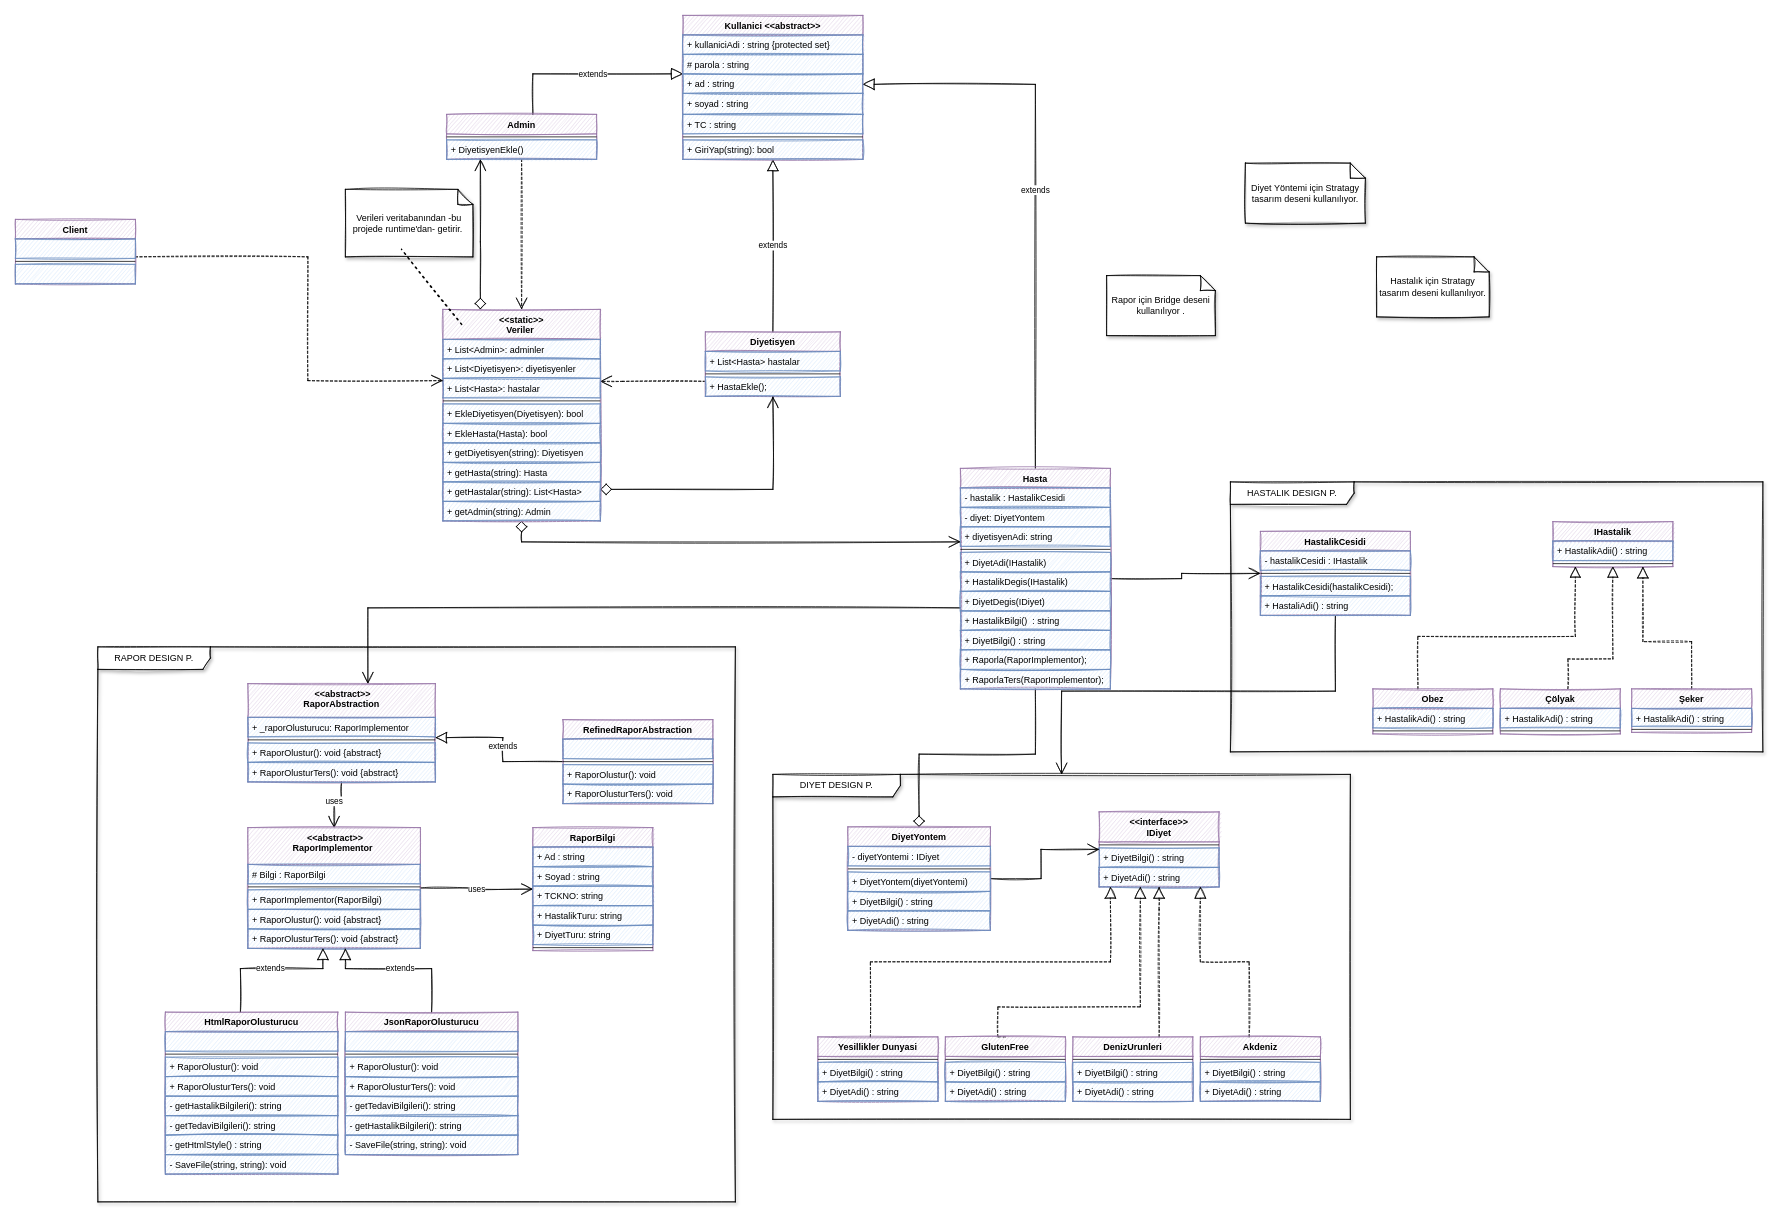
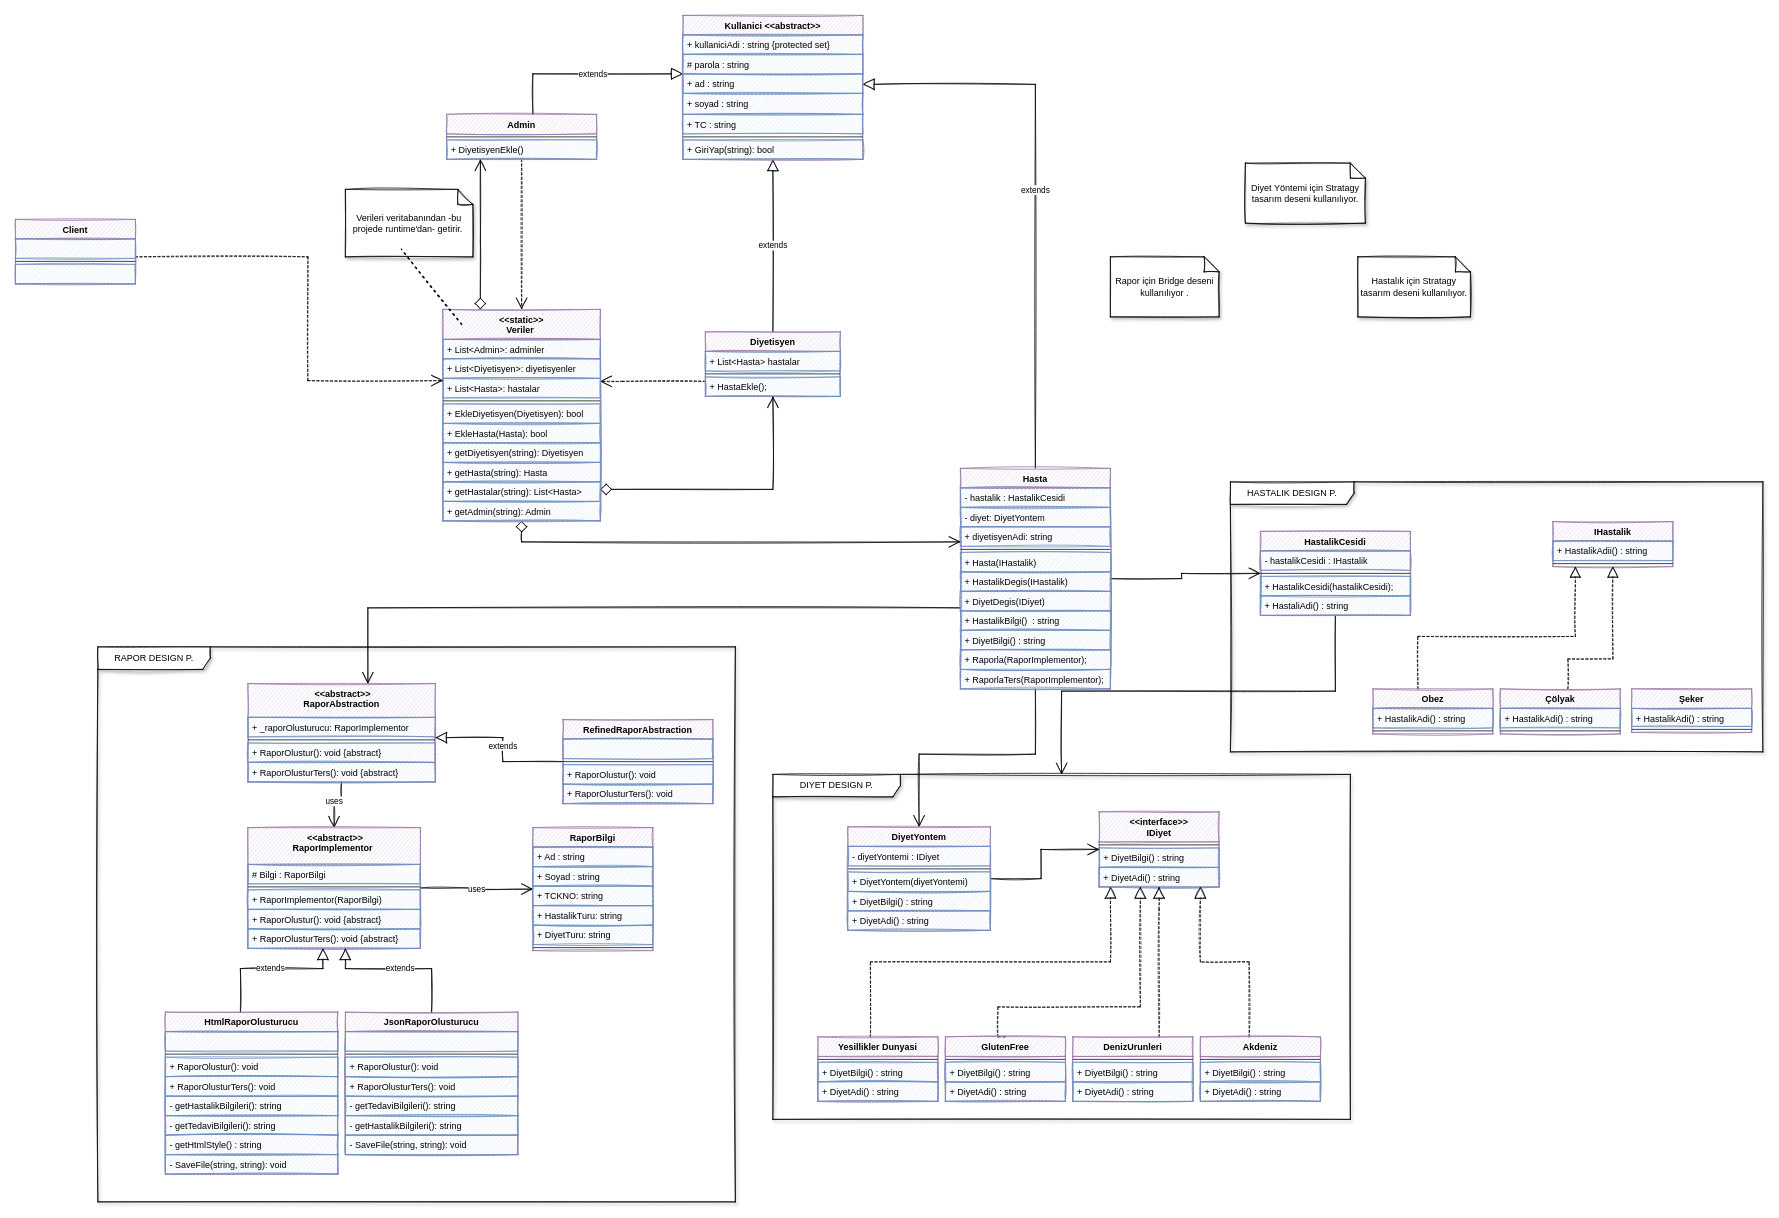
(1433, 287) -> (1414, 287)
(1161, 306) -> (1165, 287)
(1012, 563) -> (1006, 563)
(1658, 642) -> none
(919, 815) -> (919, 819)
